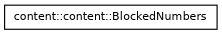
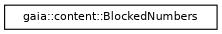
(111, 17) -> (111, 17)
